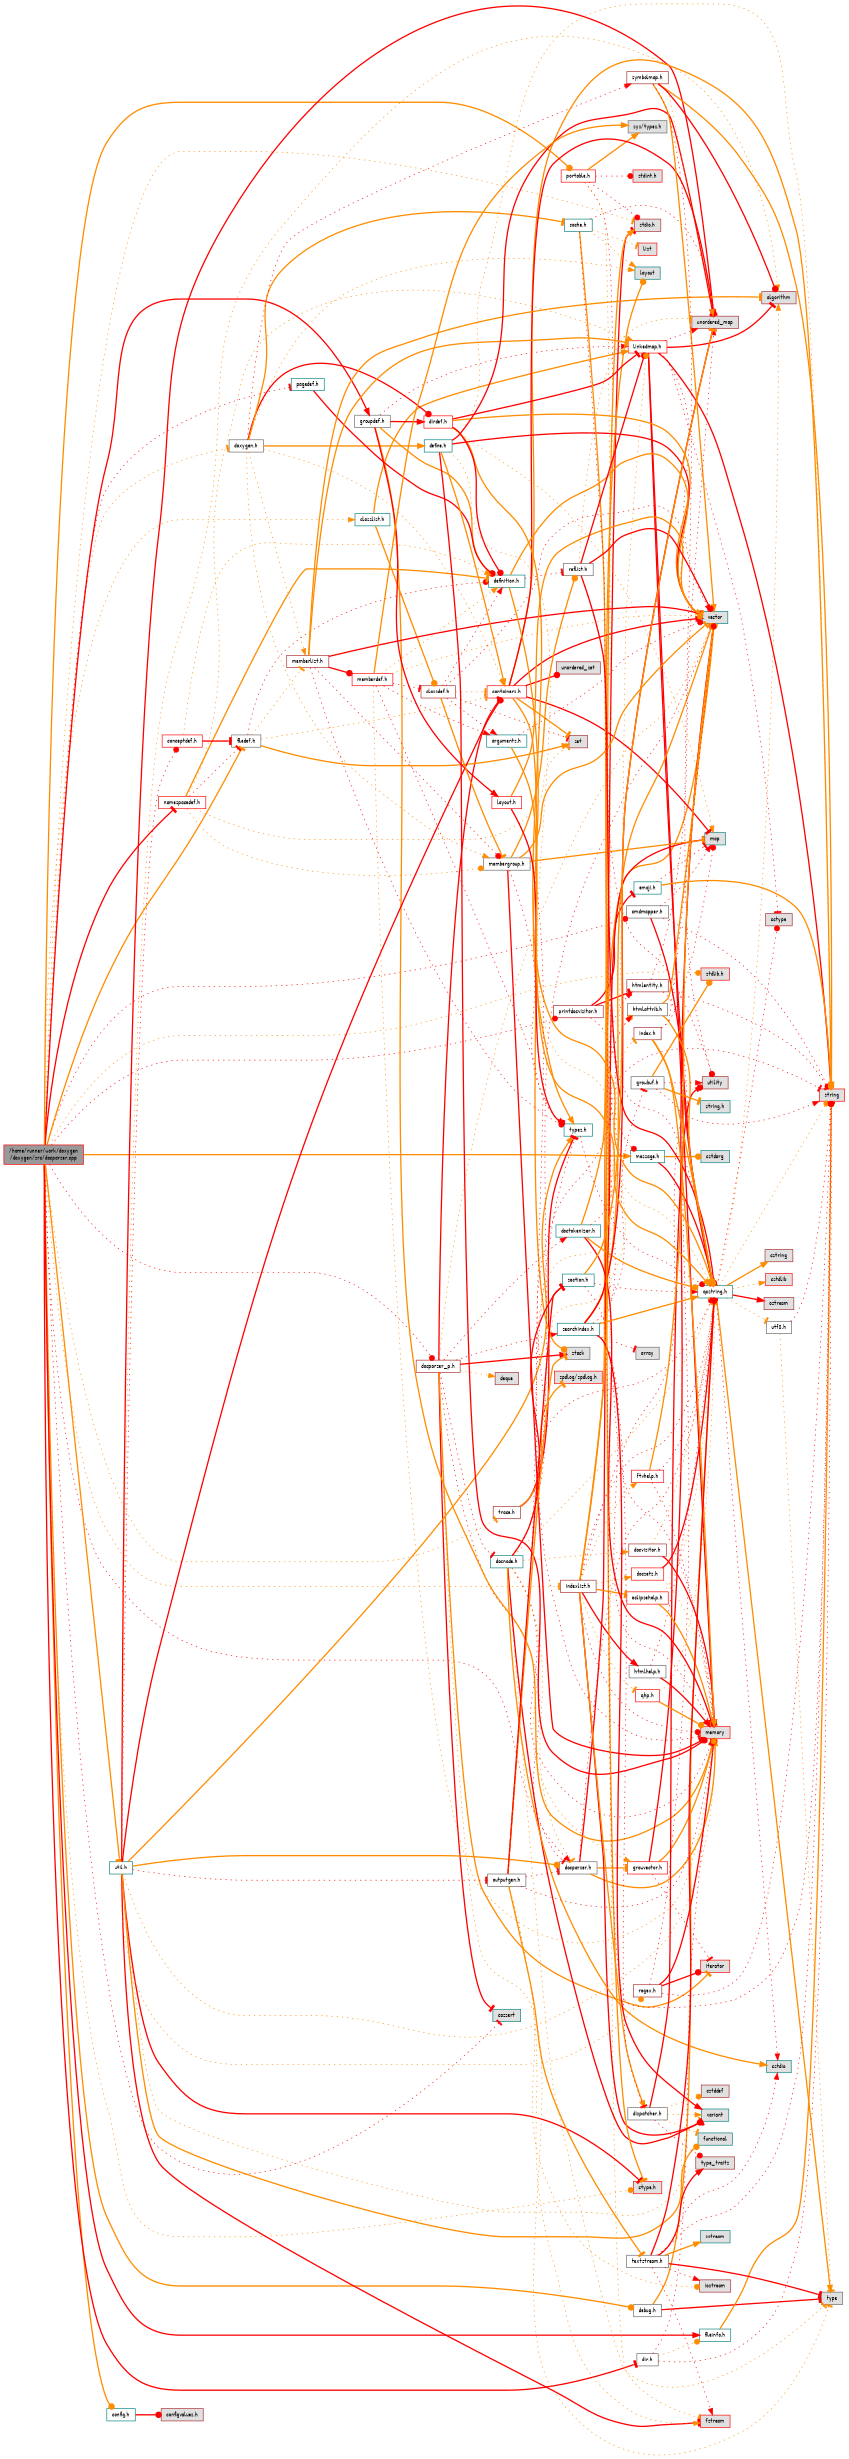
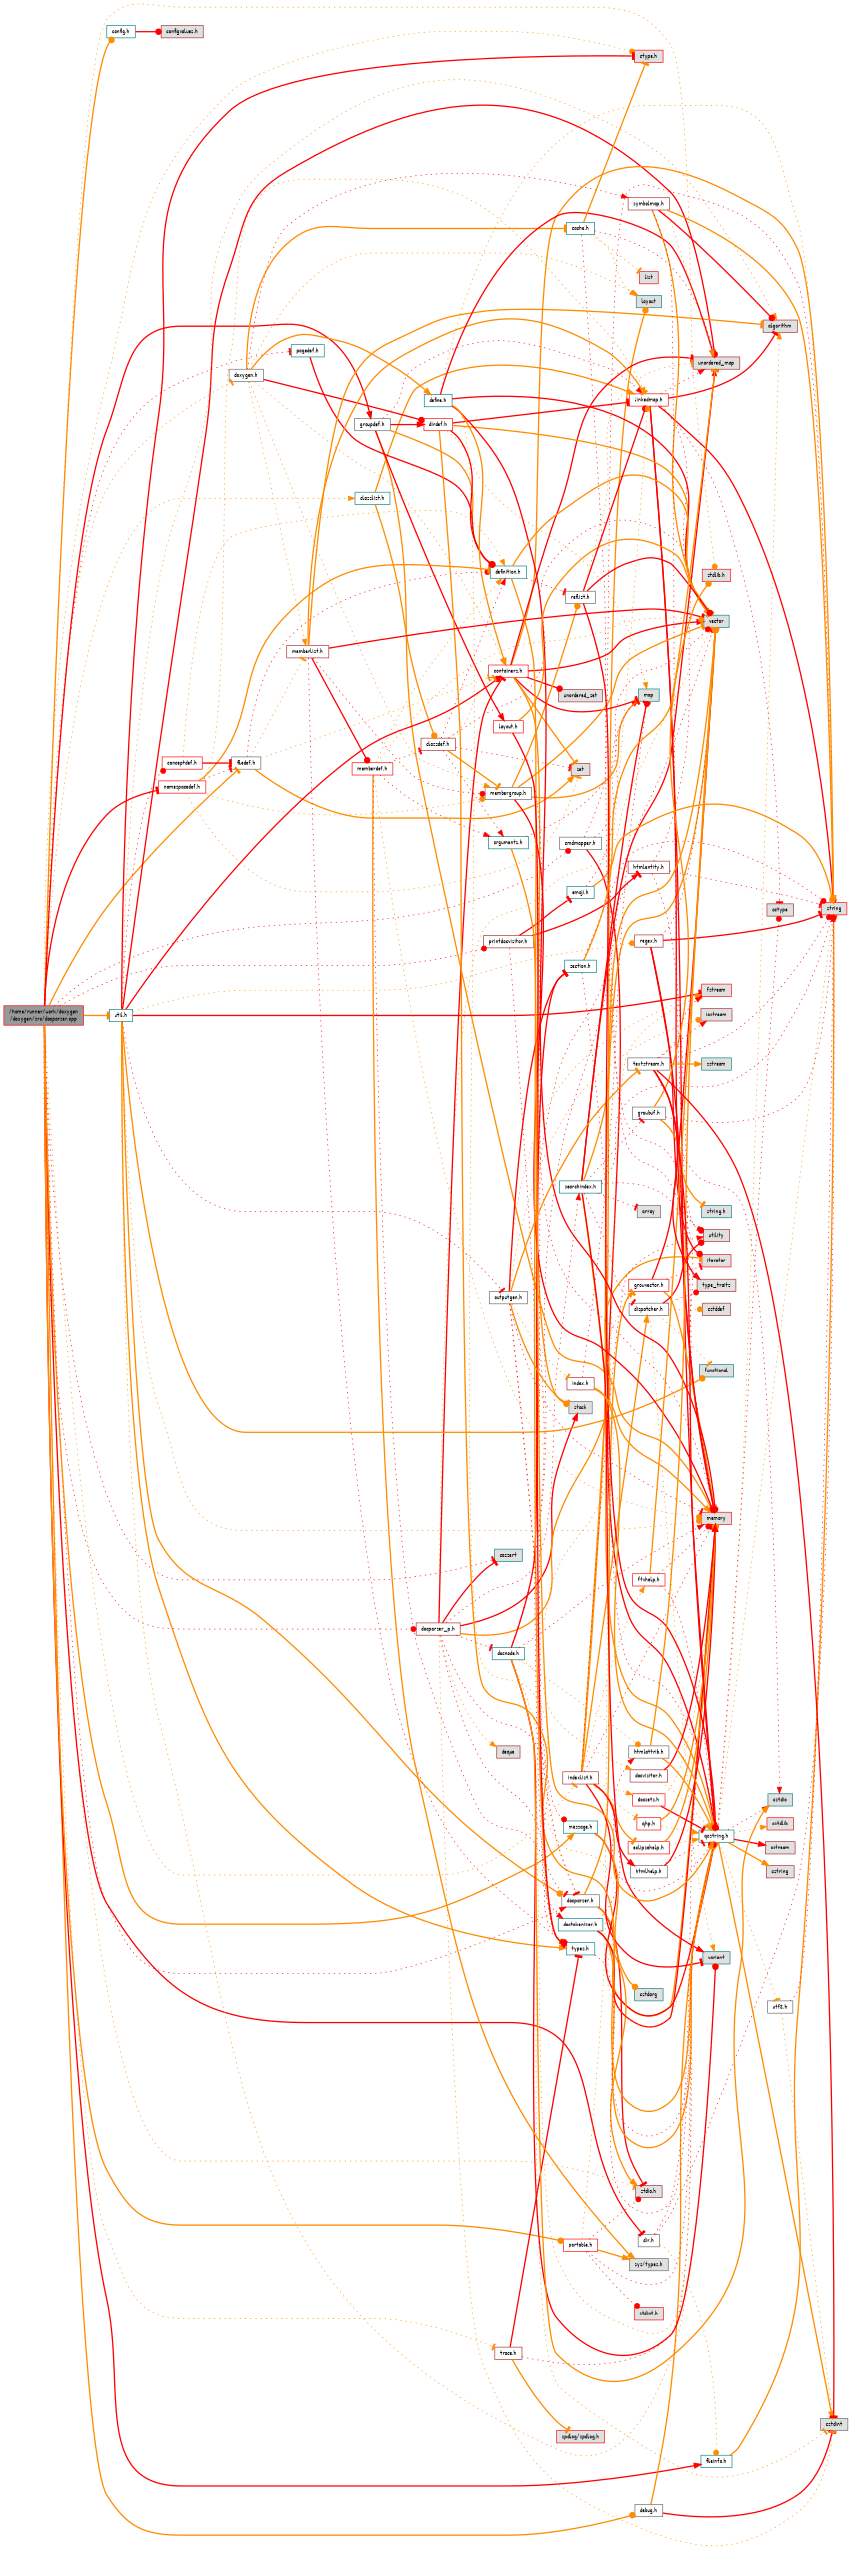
(691, 830) -> none
(805, 1585) -> (742, 933)
(832, 2298) -> (834, 2425)
